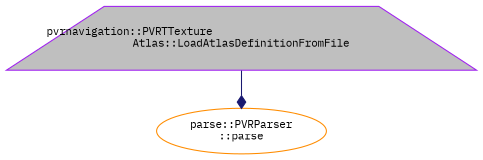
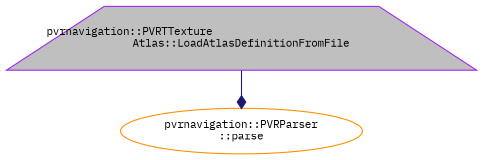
(242, 131) -> (242, 131)
